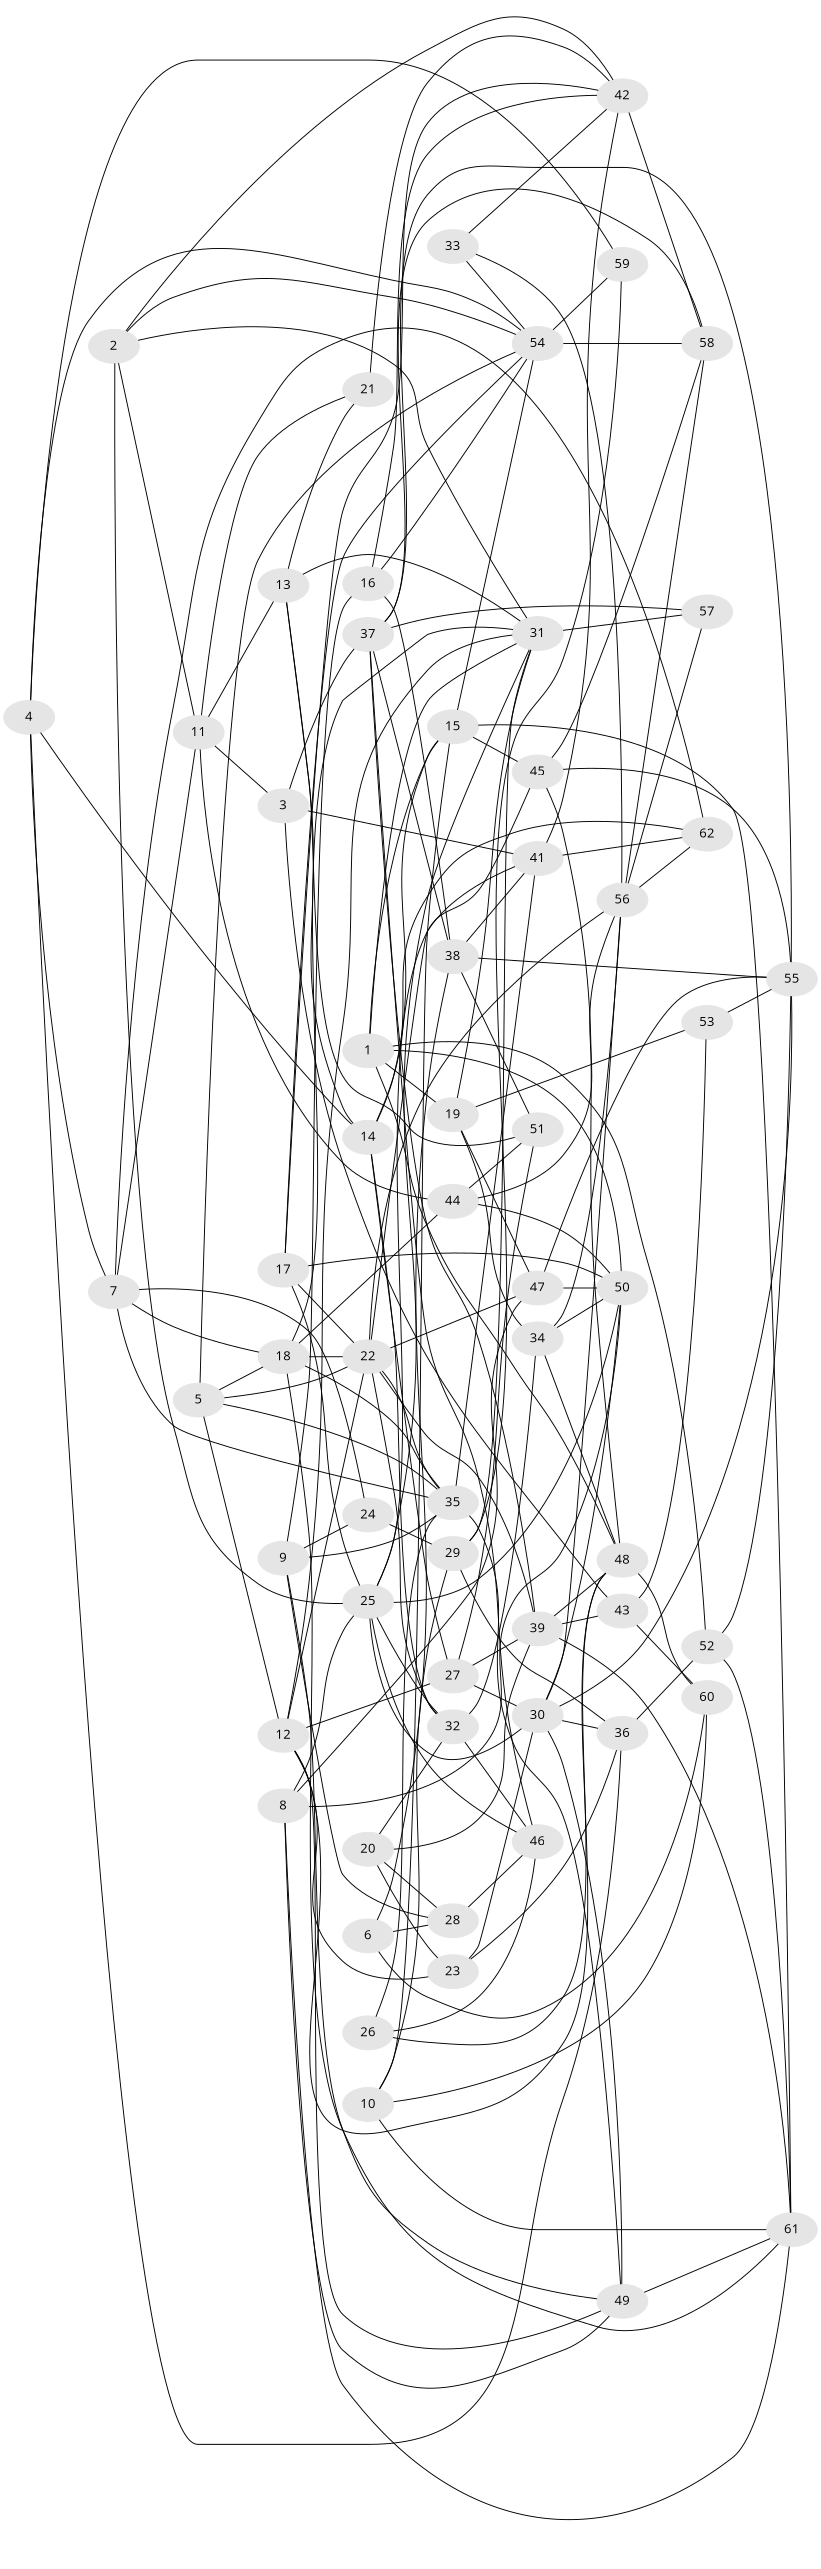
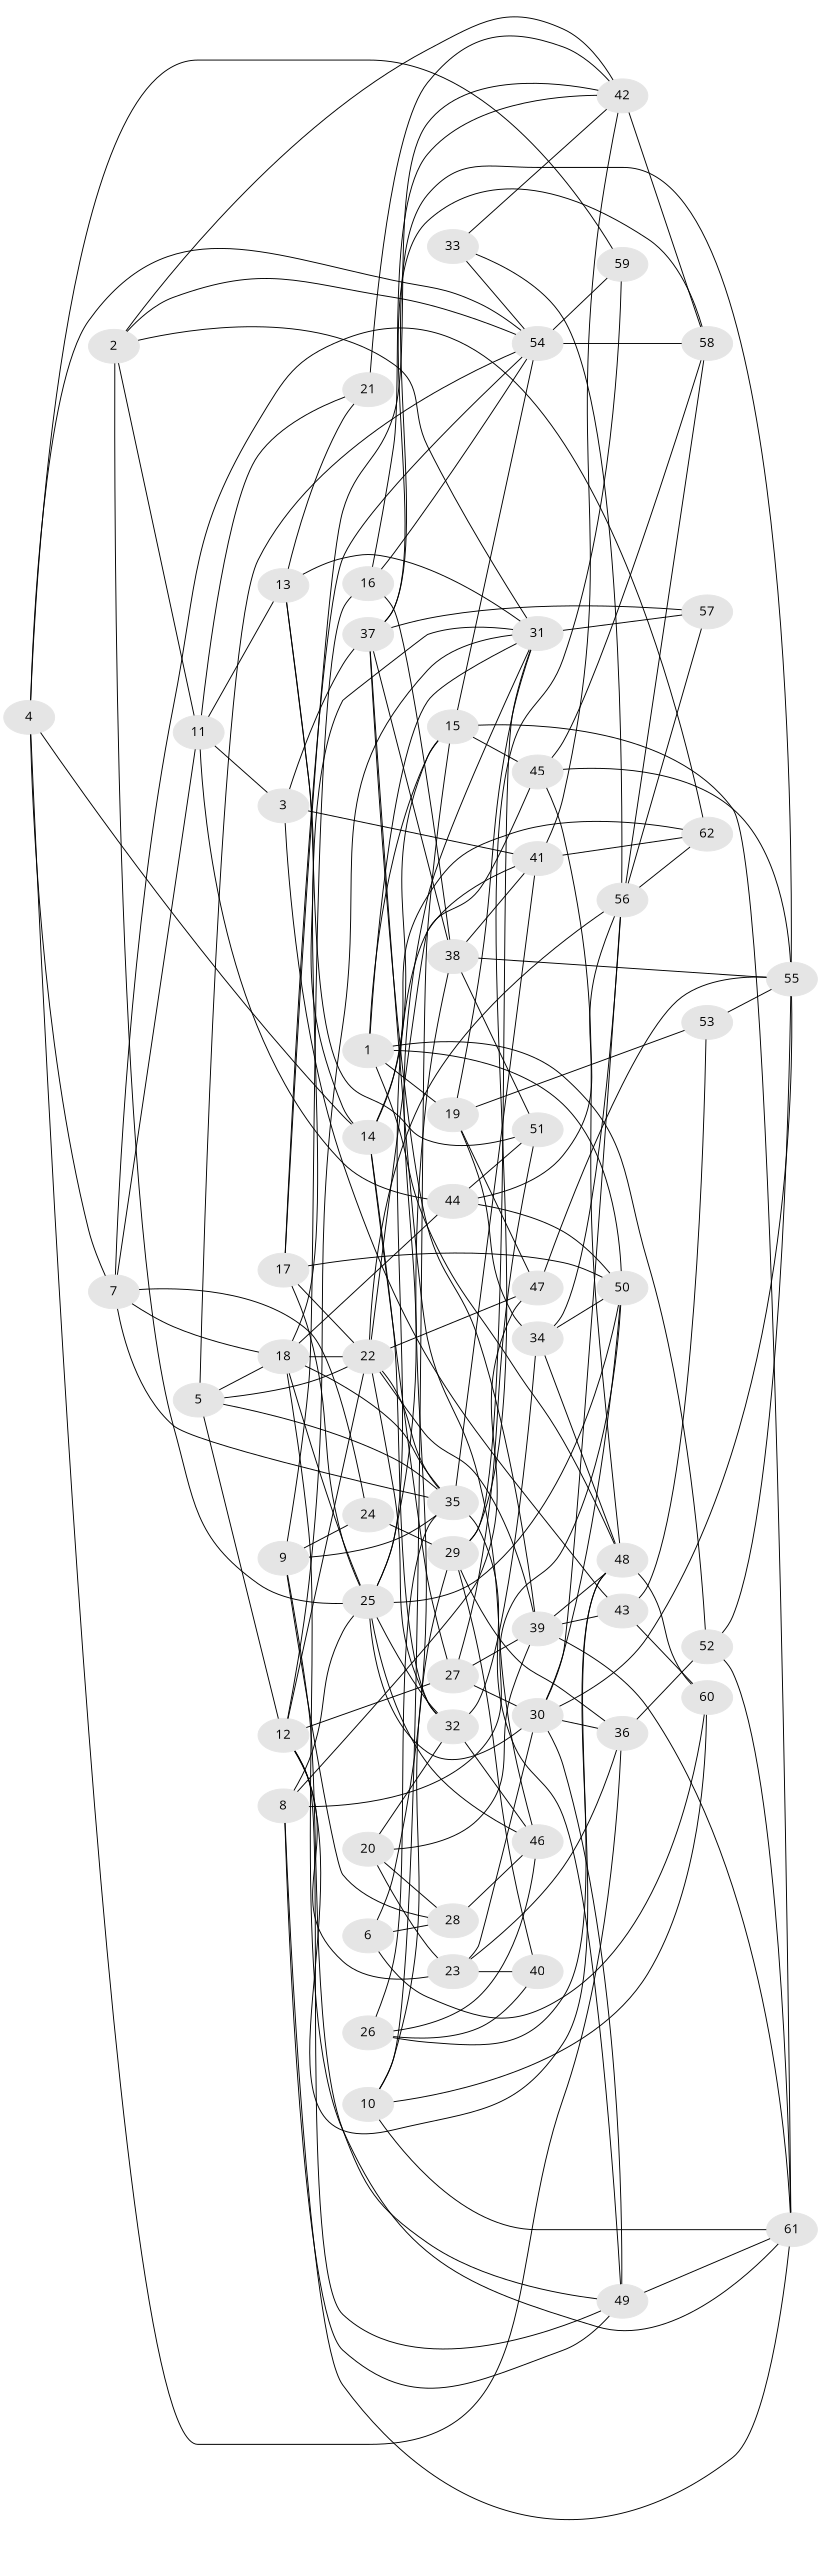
(580, 1288) -> none
none -> (324, 1485)
none -> (538, 1972)
